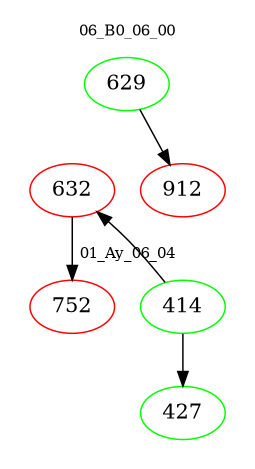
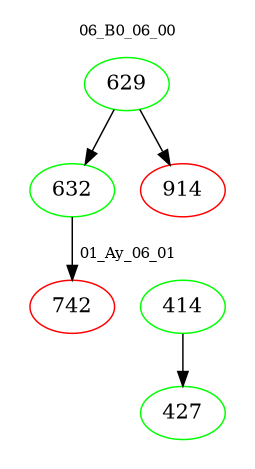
(72, 190) -> (72, 190)
(183, 190) -> (183, 190)
(138, 251) -> (103, 130)
(128, 254) -> (128, 254)
(72, 307) -> (72, 307)
